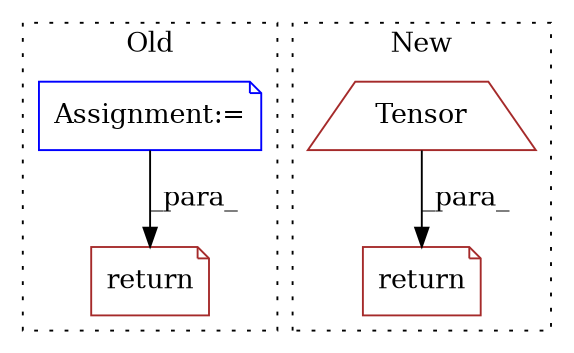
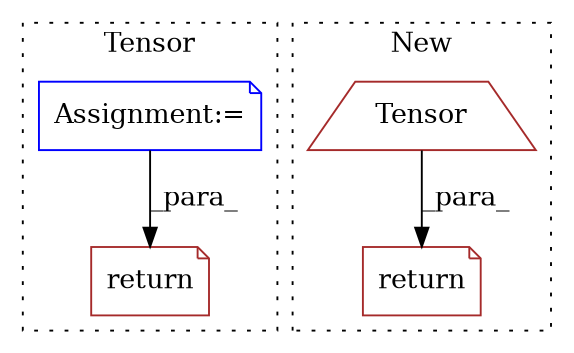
(150, 45) -> (150, 45)
